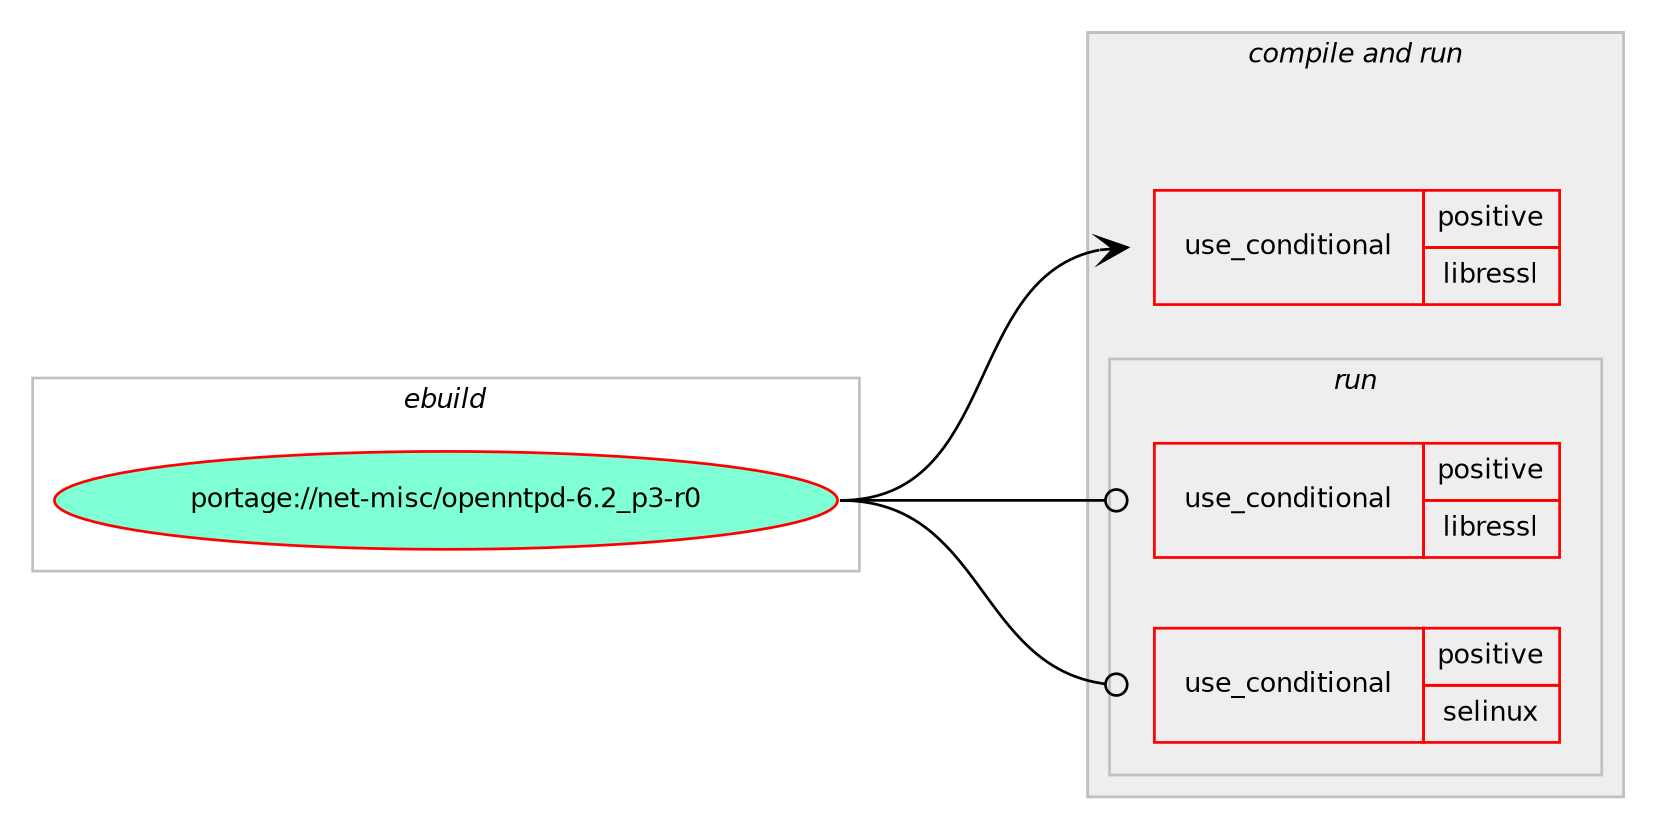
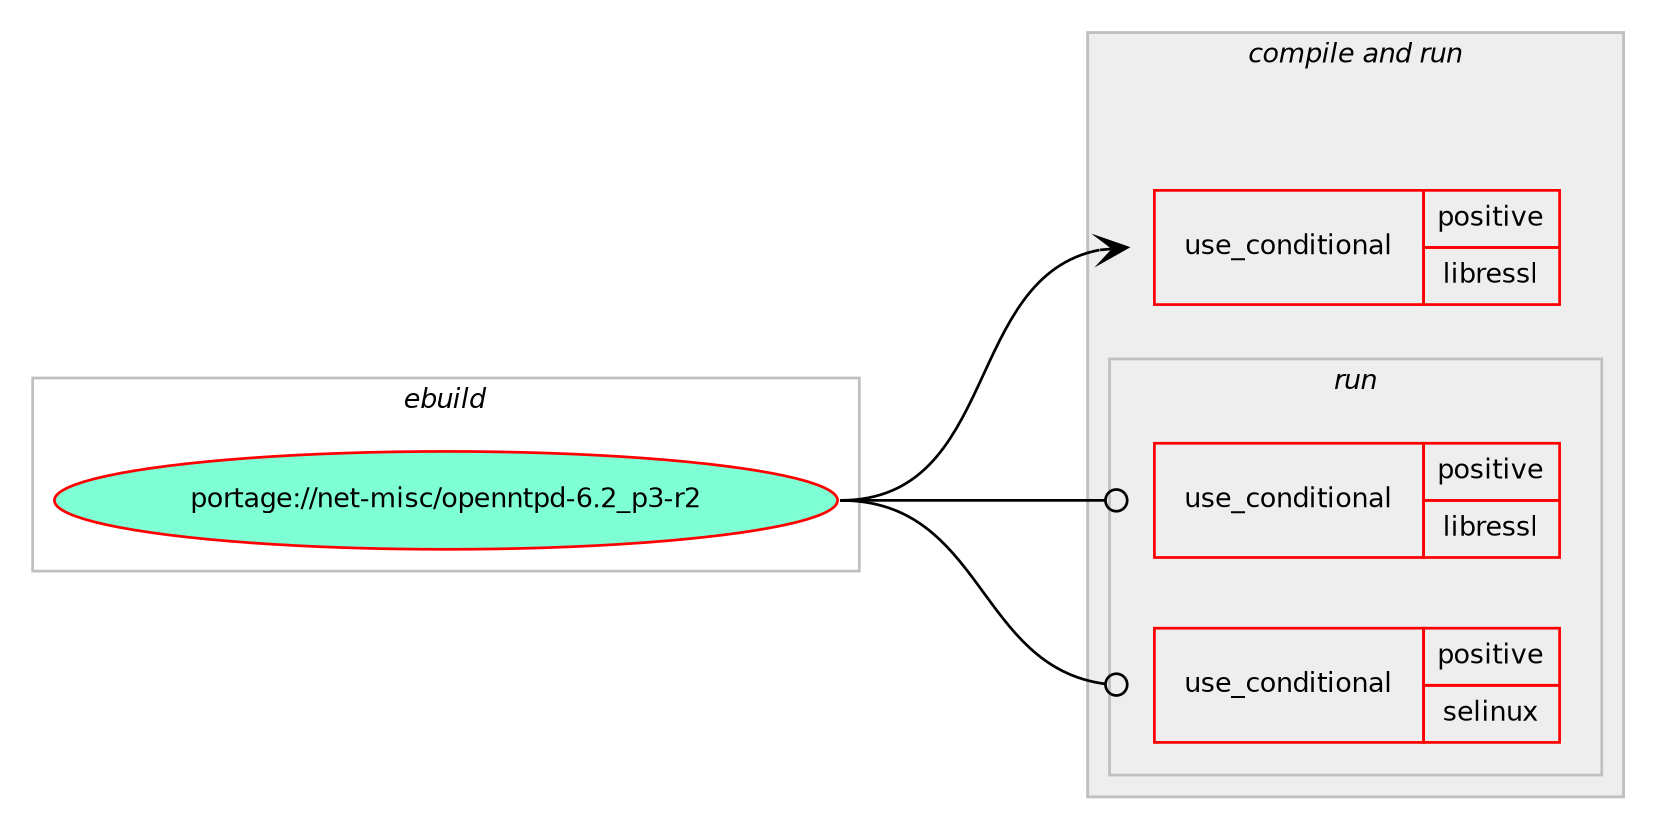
(446, 500) -> (446, 500)
